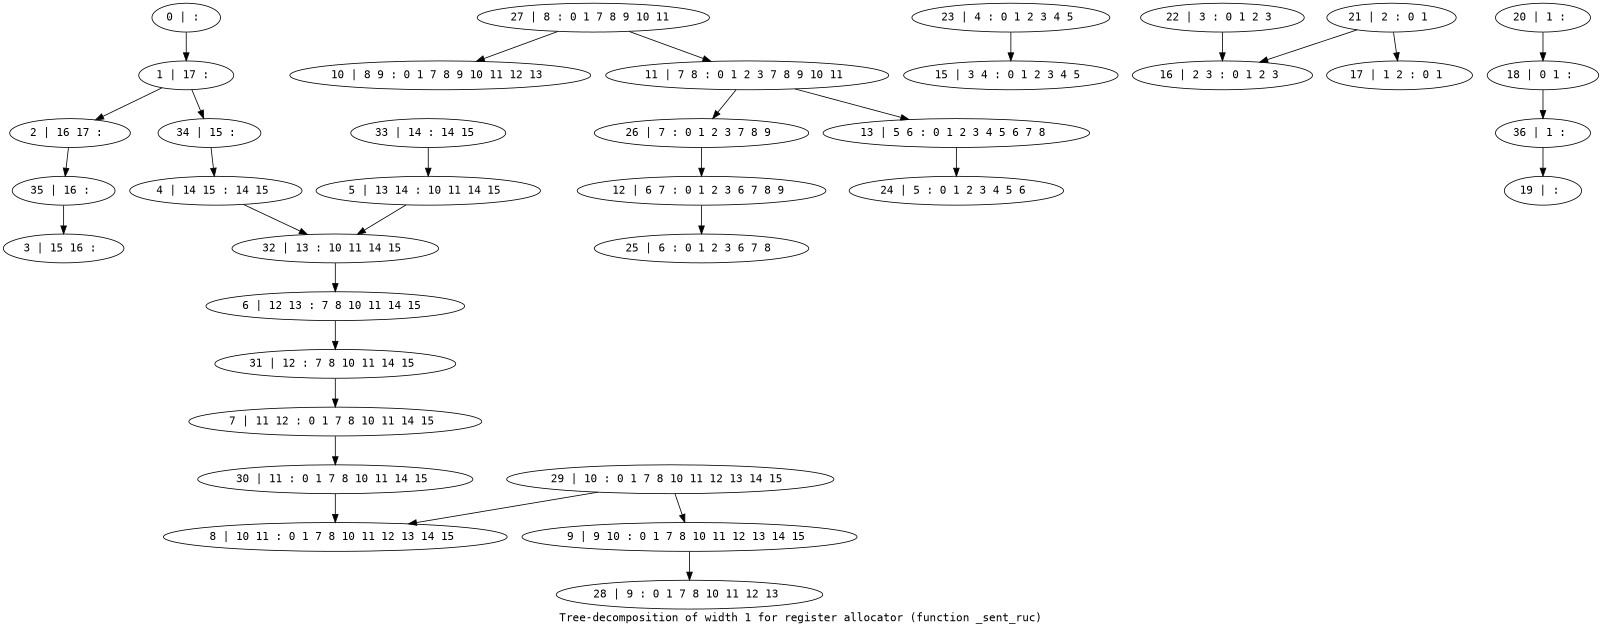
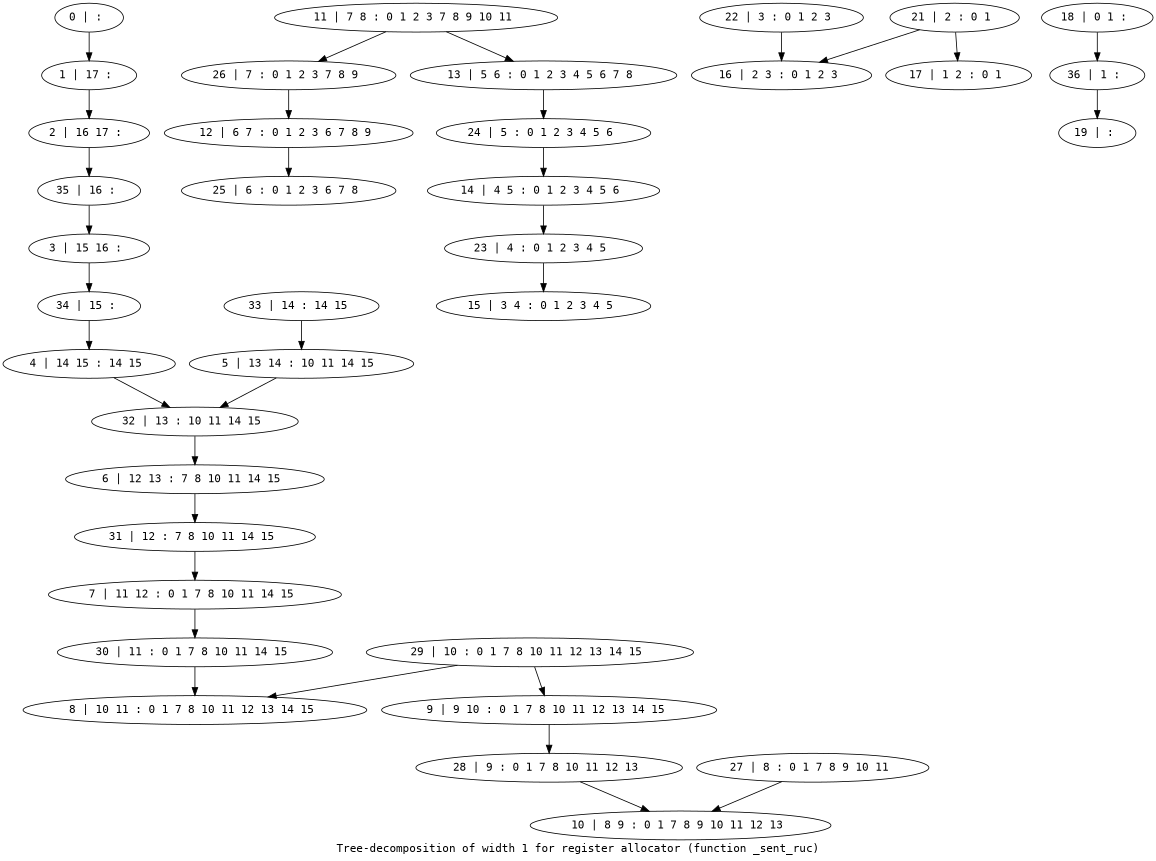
(1543, 18) -> none
(666, 45) -> none
(196, 100) -> (89, 273)
none -> (544, 191)
none -> (611, 795)
